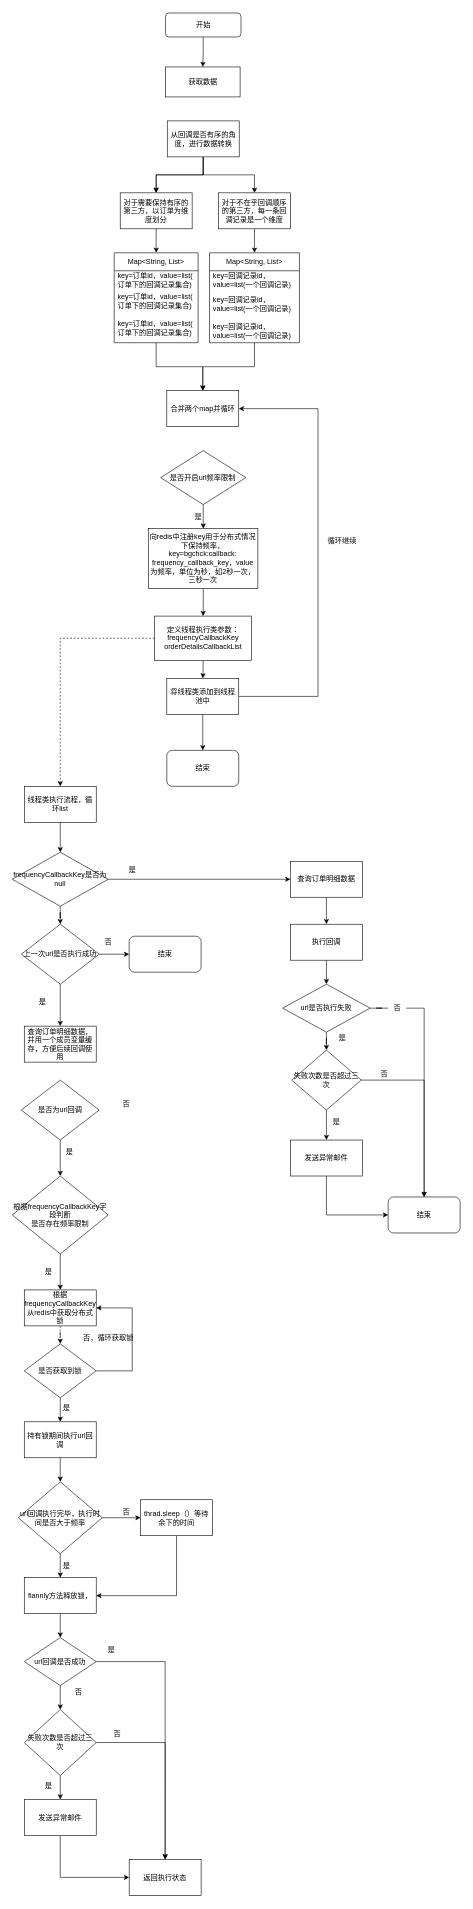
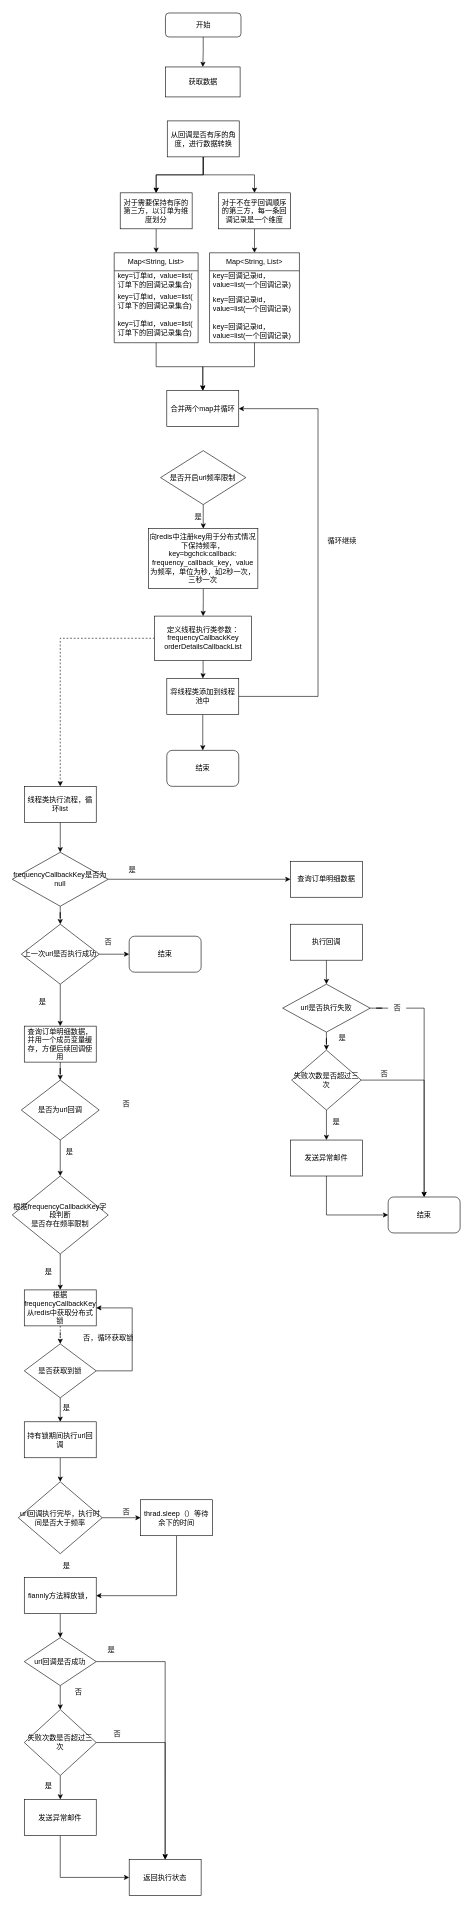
(327, 908) -> none
none -> (60, 1071)
(60, 1572) -> none
